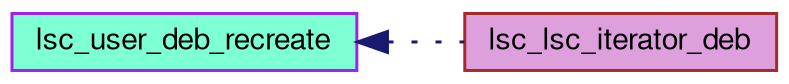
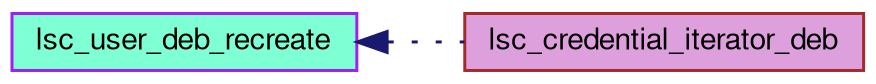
(621, 42) -> (664, 42)
